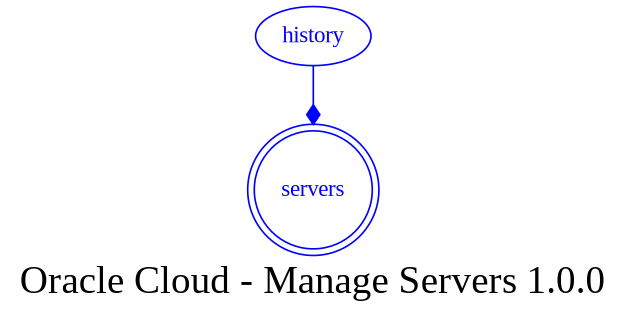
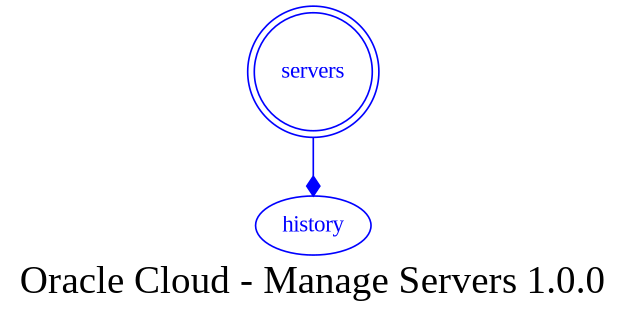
(313, 85) -> (313, 157)
